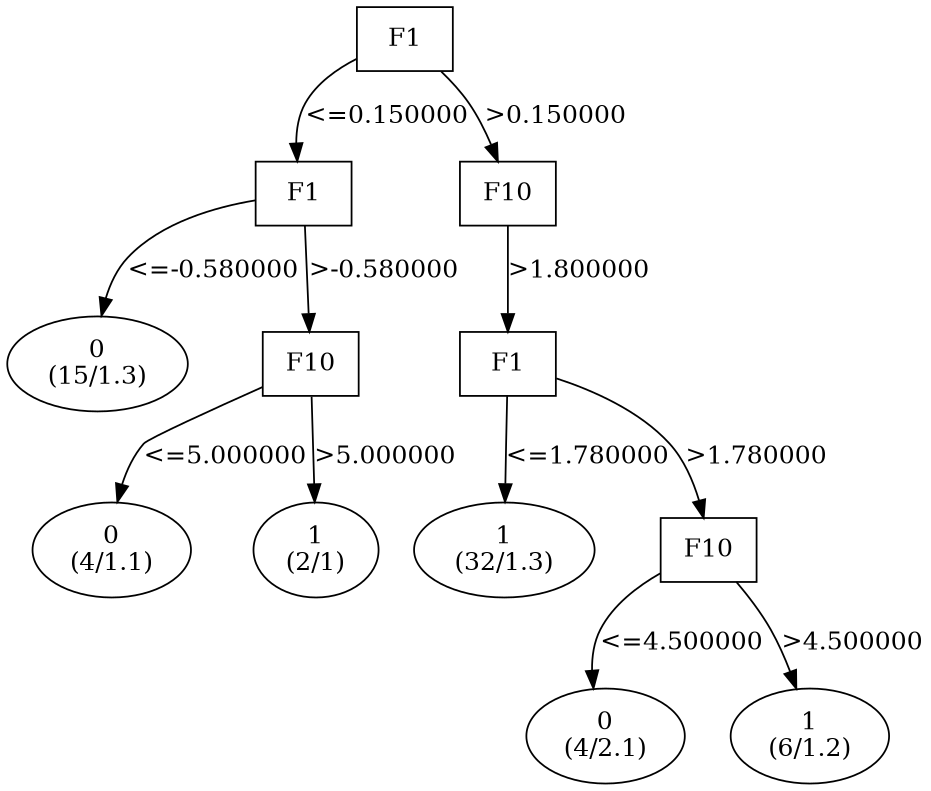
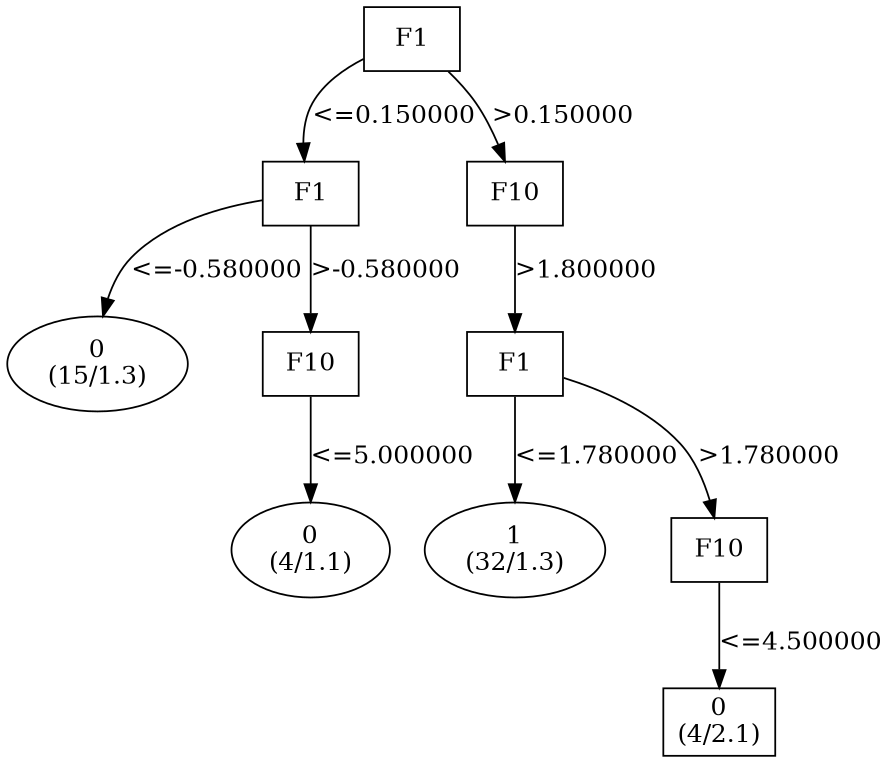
(316, 550) -> none
(606, 736) -> (719, 722)
(810, 736) -> none
